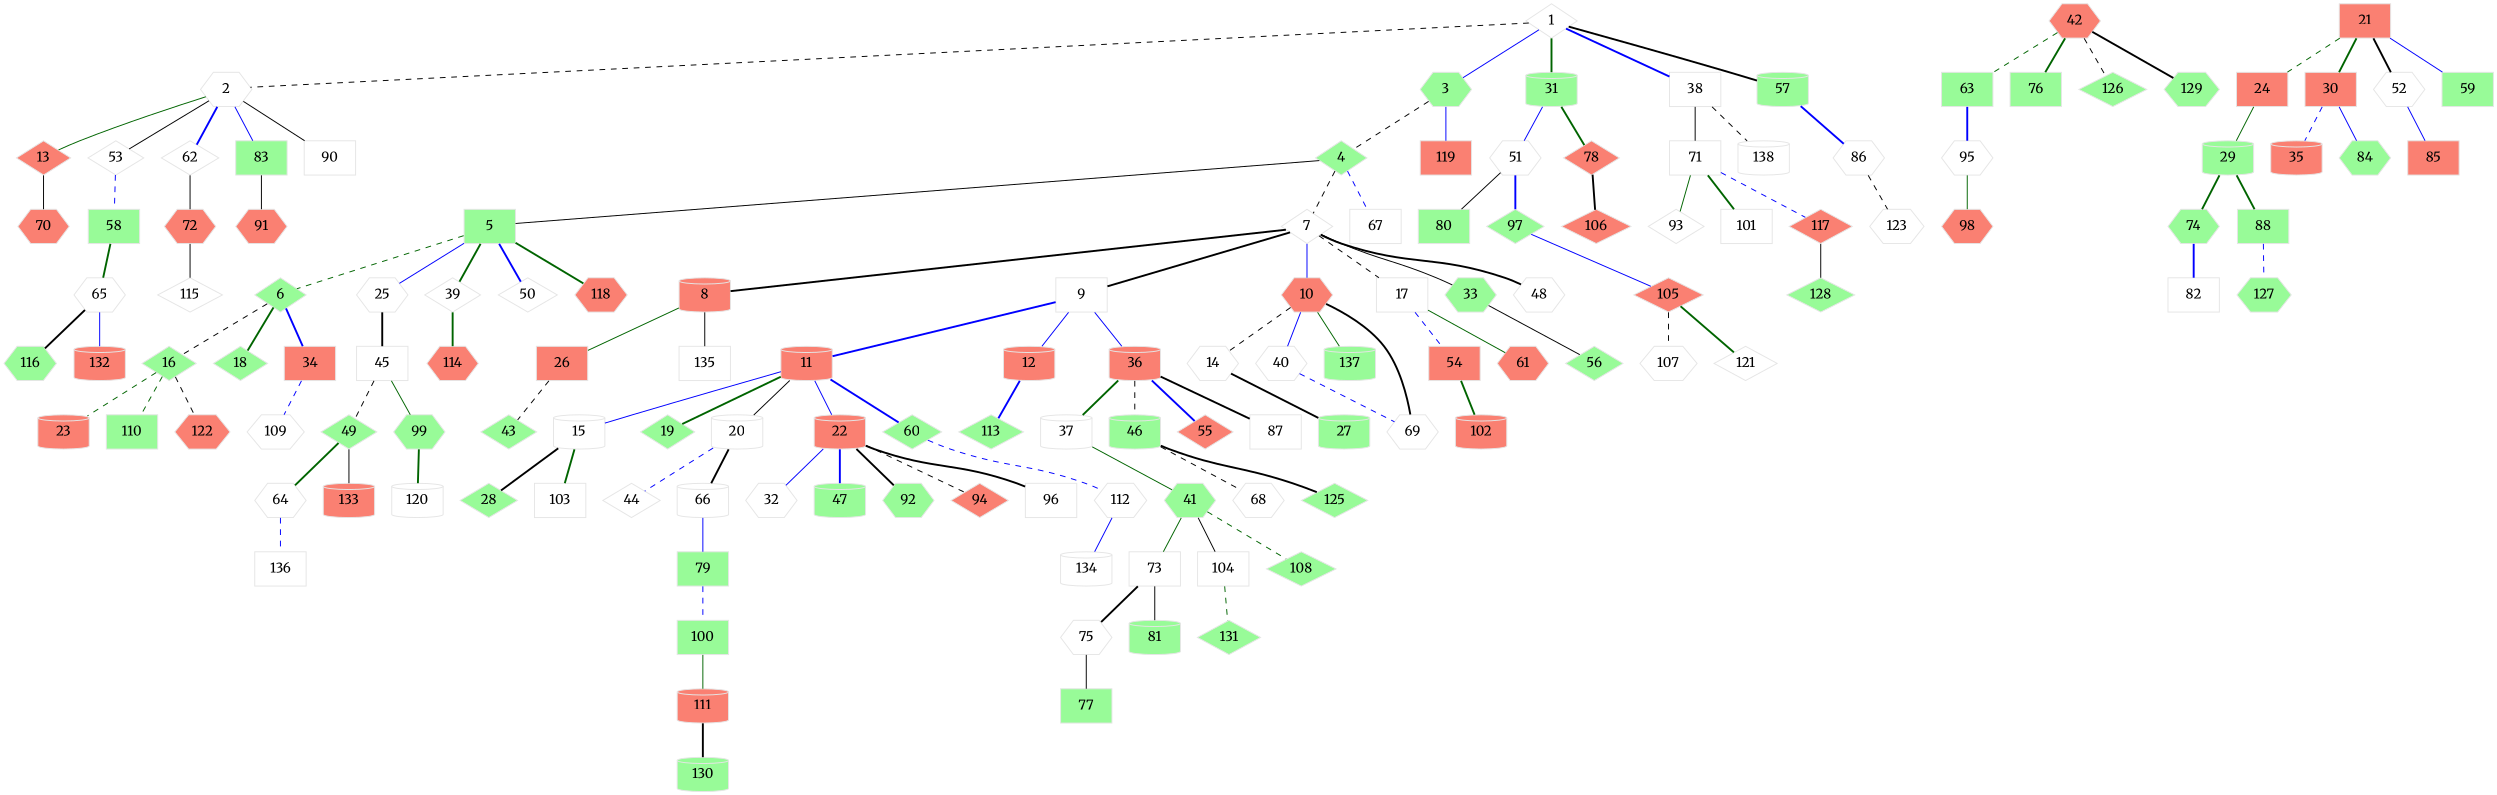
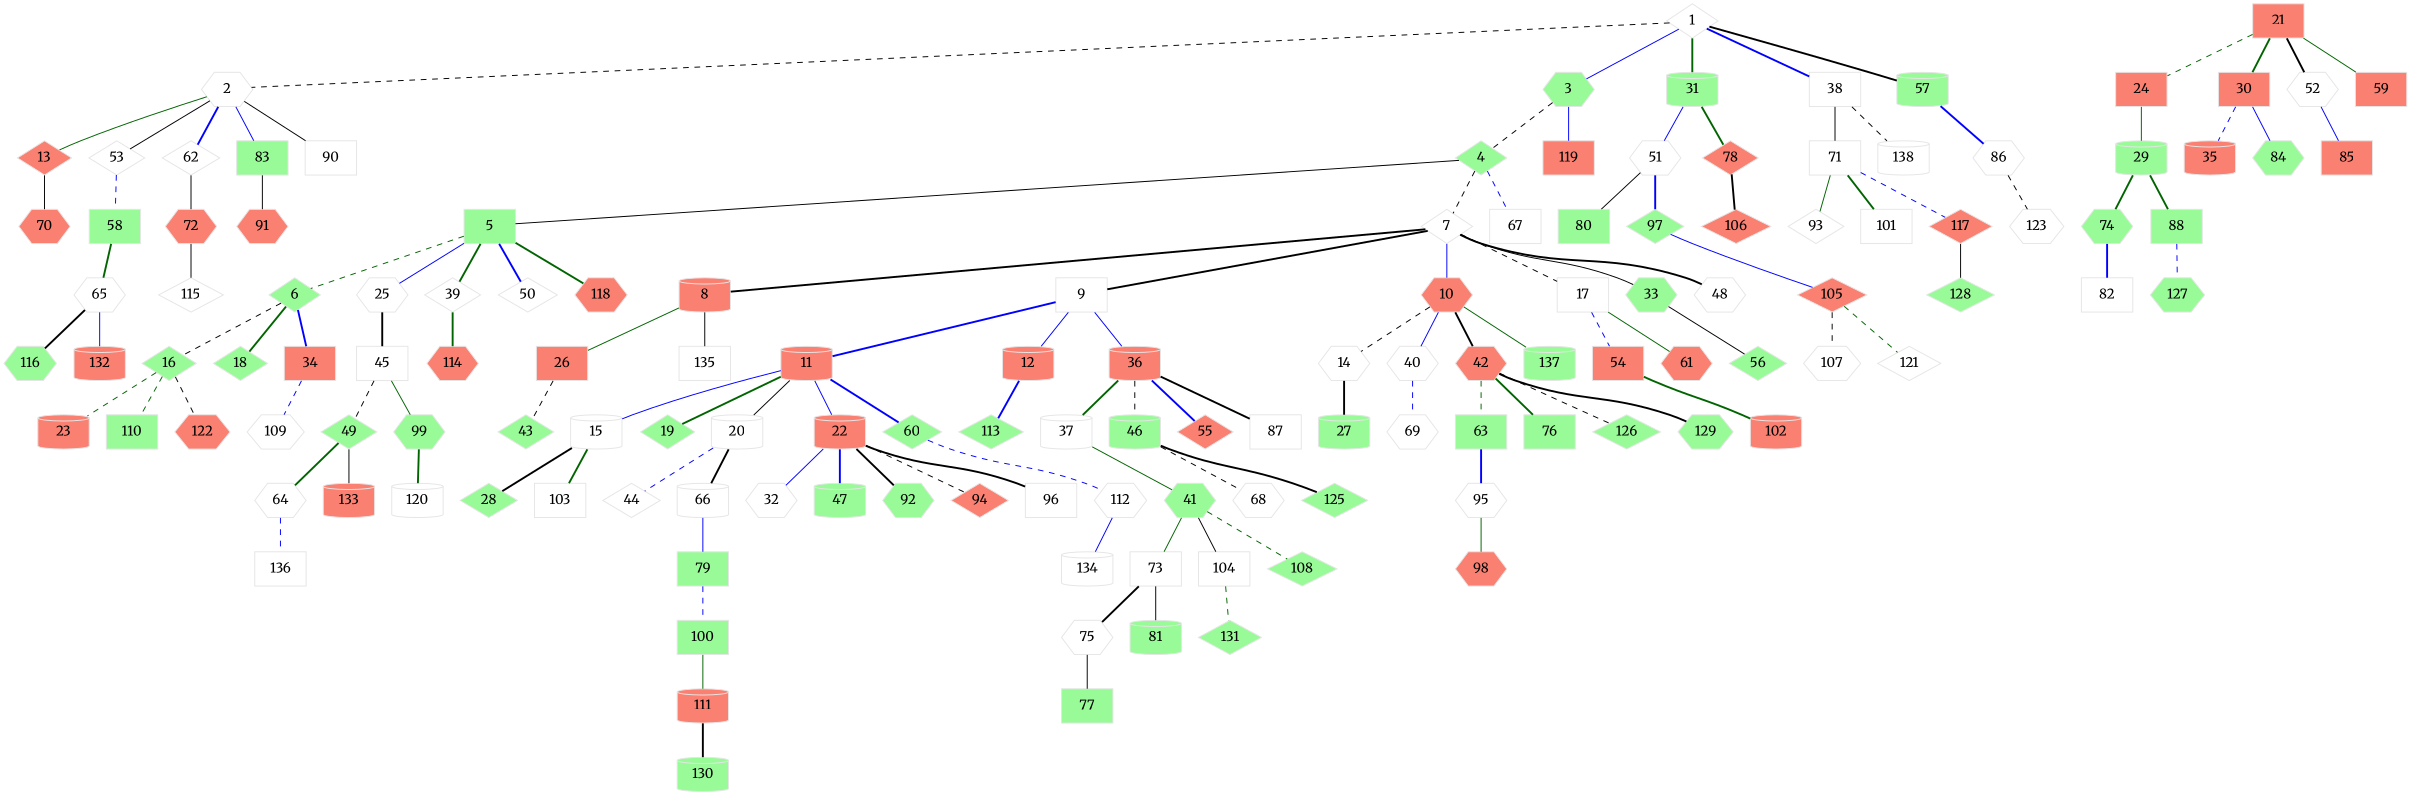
(2416, 55) -> (2330, 55)
(2468, 89) -> (2381, 89)
(1707, 329) -> (1871, 329)
(1384, 347) -> (1464, 329)
